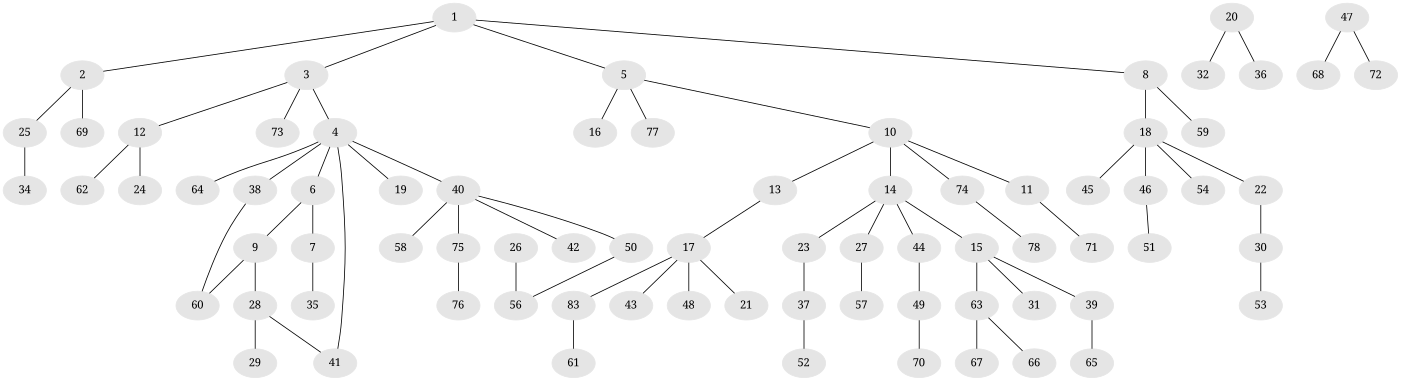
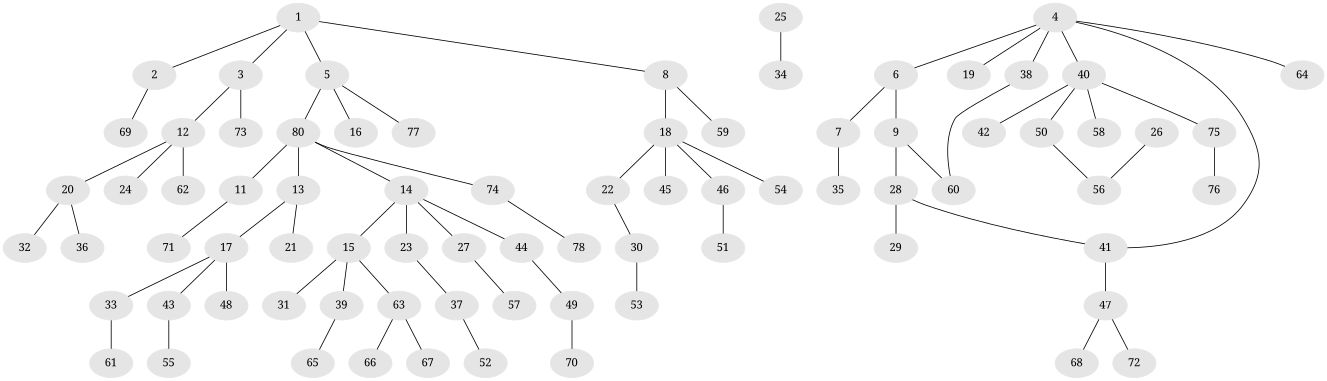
(54, 104) -> none
(321, 104) -> none
(890, 133) -> (298, 133)
none -> (126, 162)
(718, 277) -> (295, 219)
none -> (1106, 277)
(574, 306) -> (111, 306)
none -> (169, 363)
